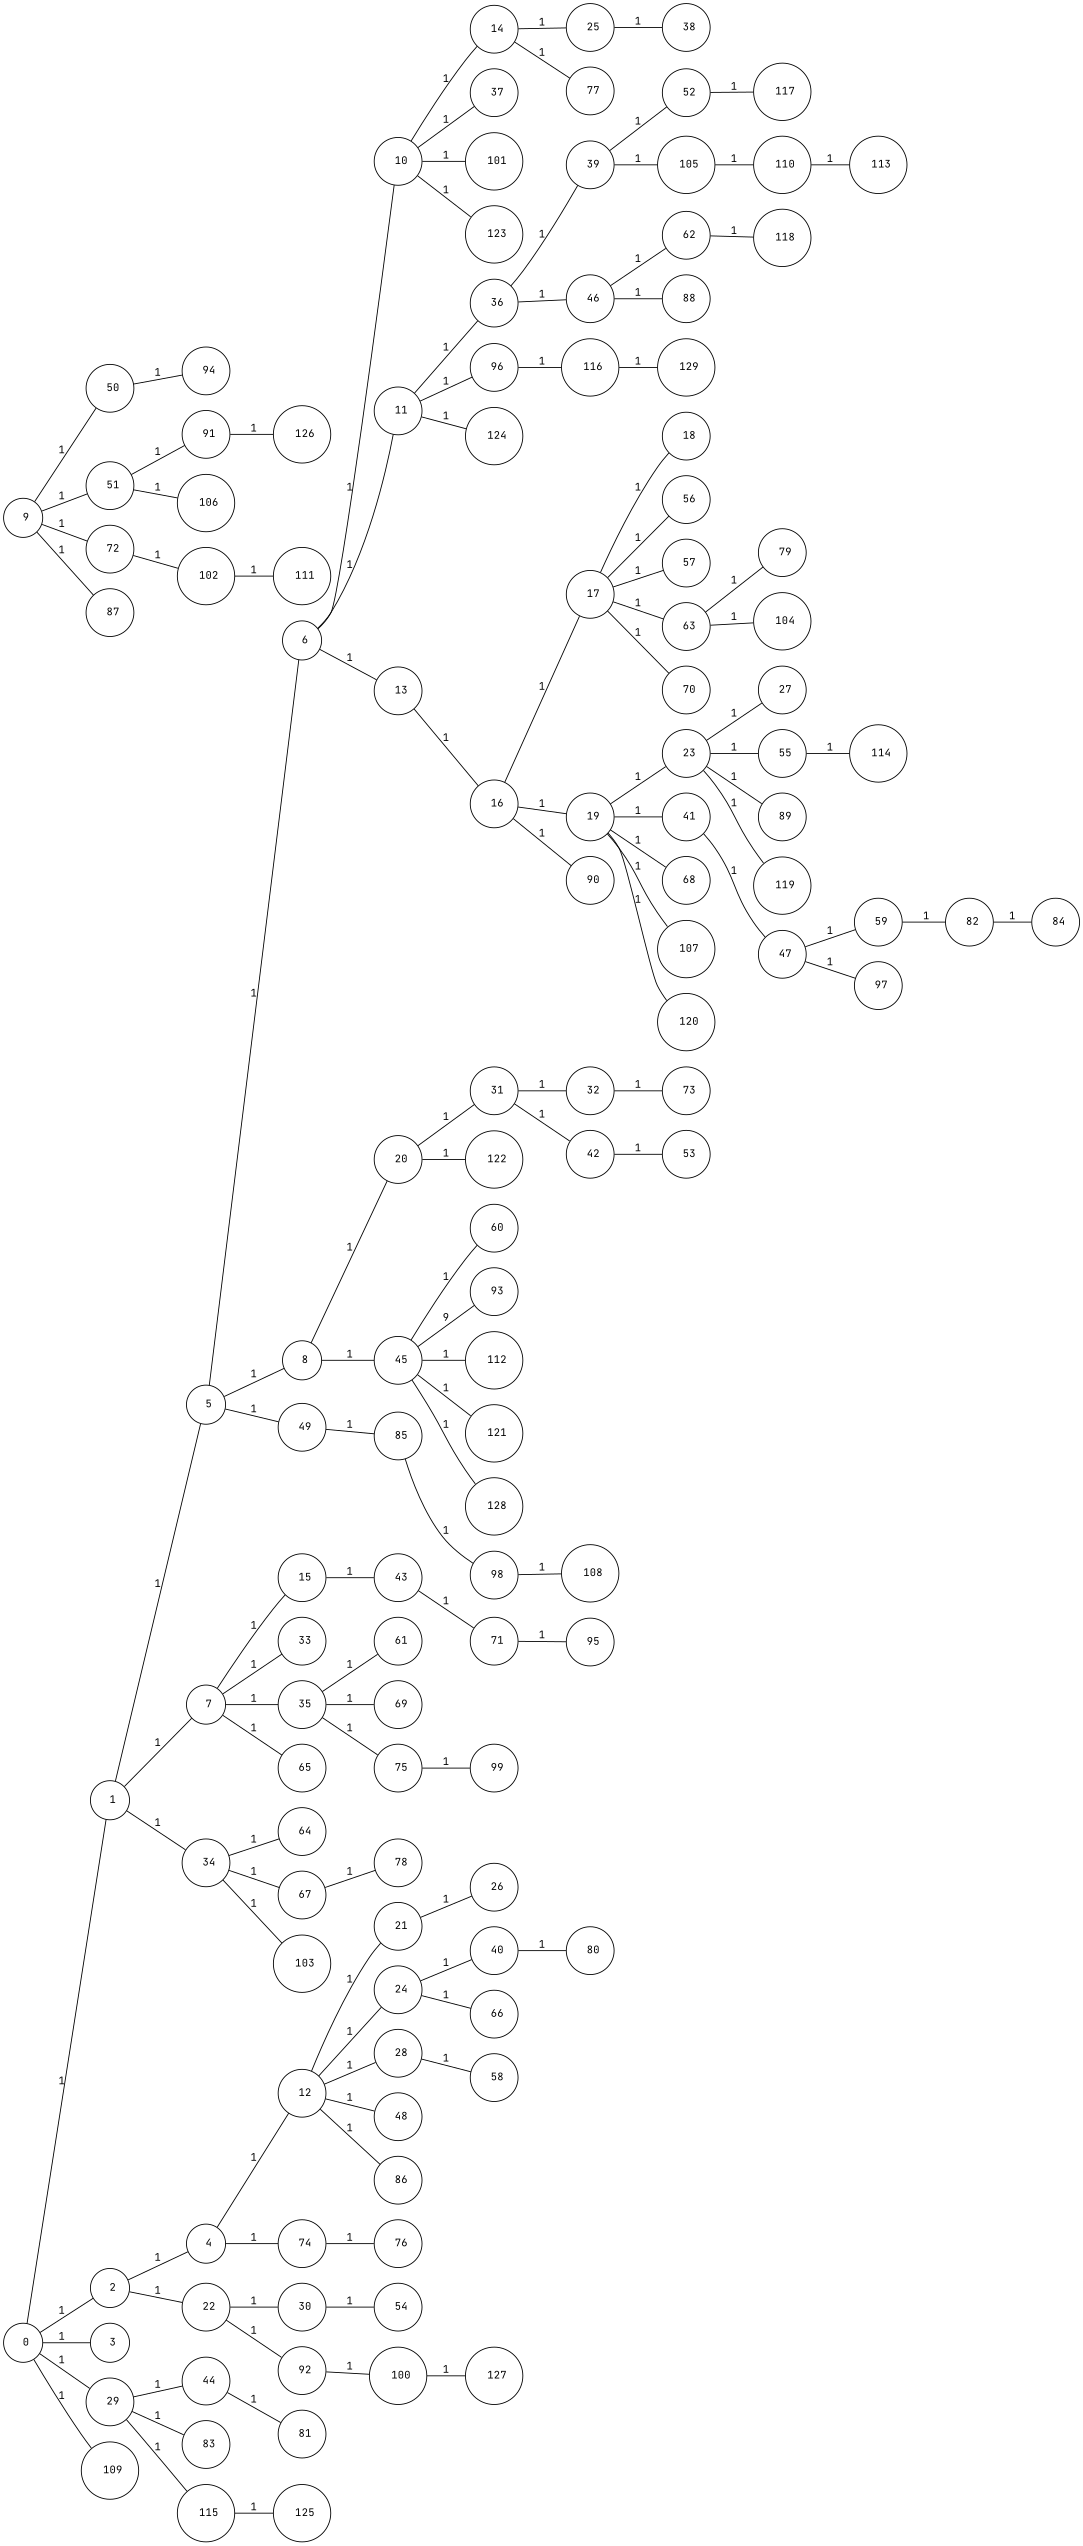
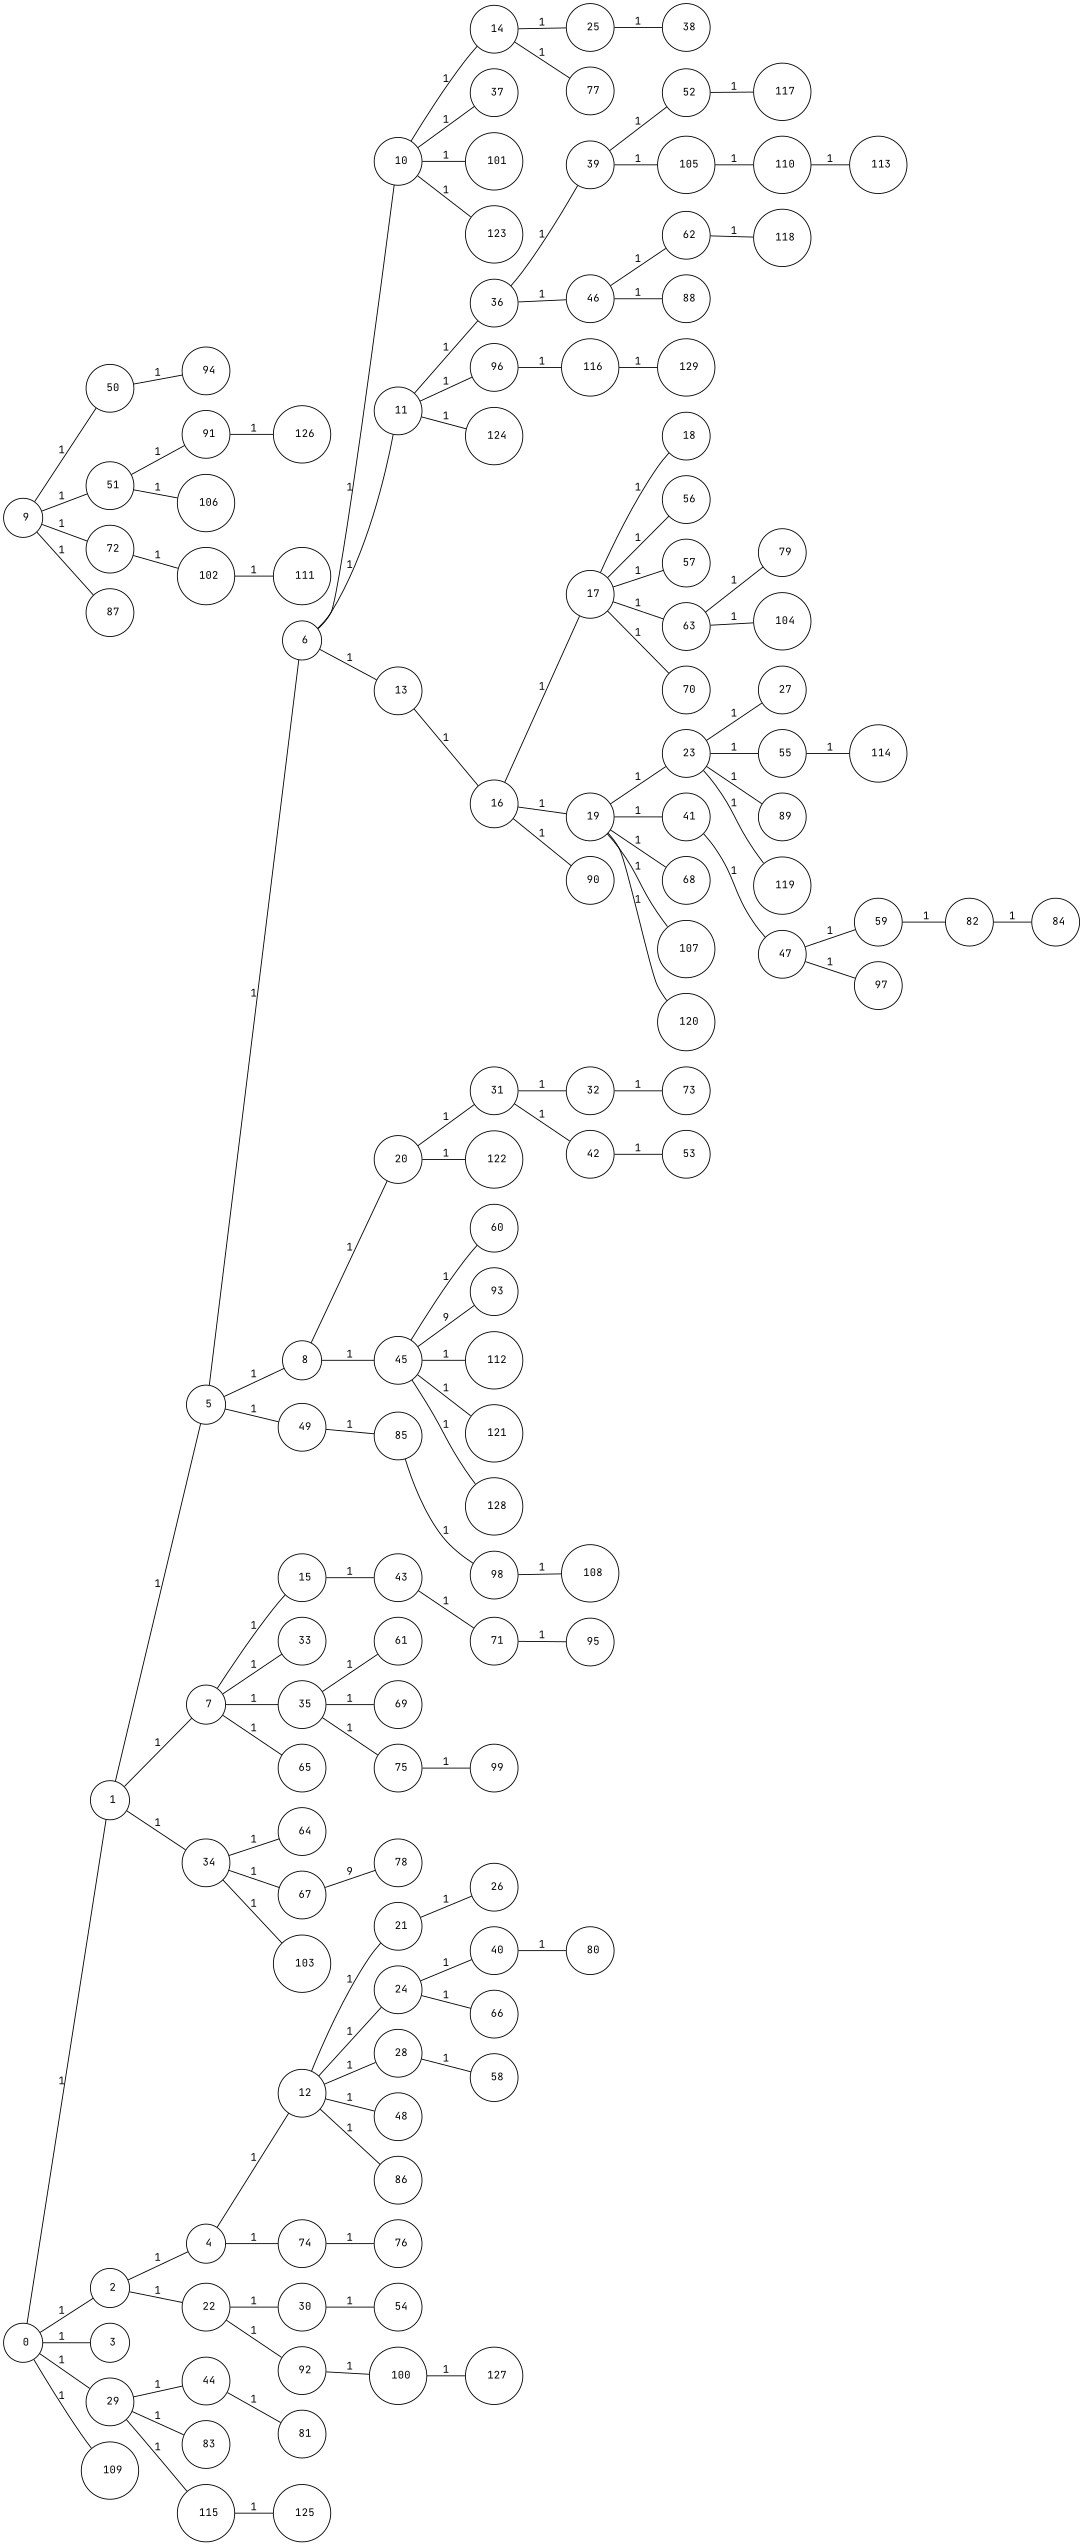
(350, 1872) -> (350, 1872)
